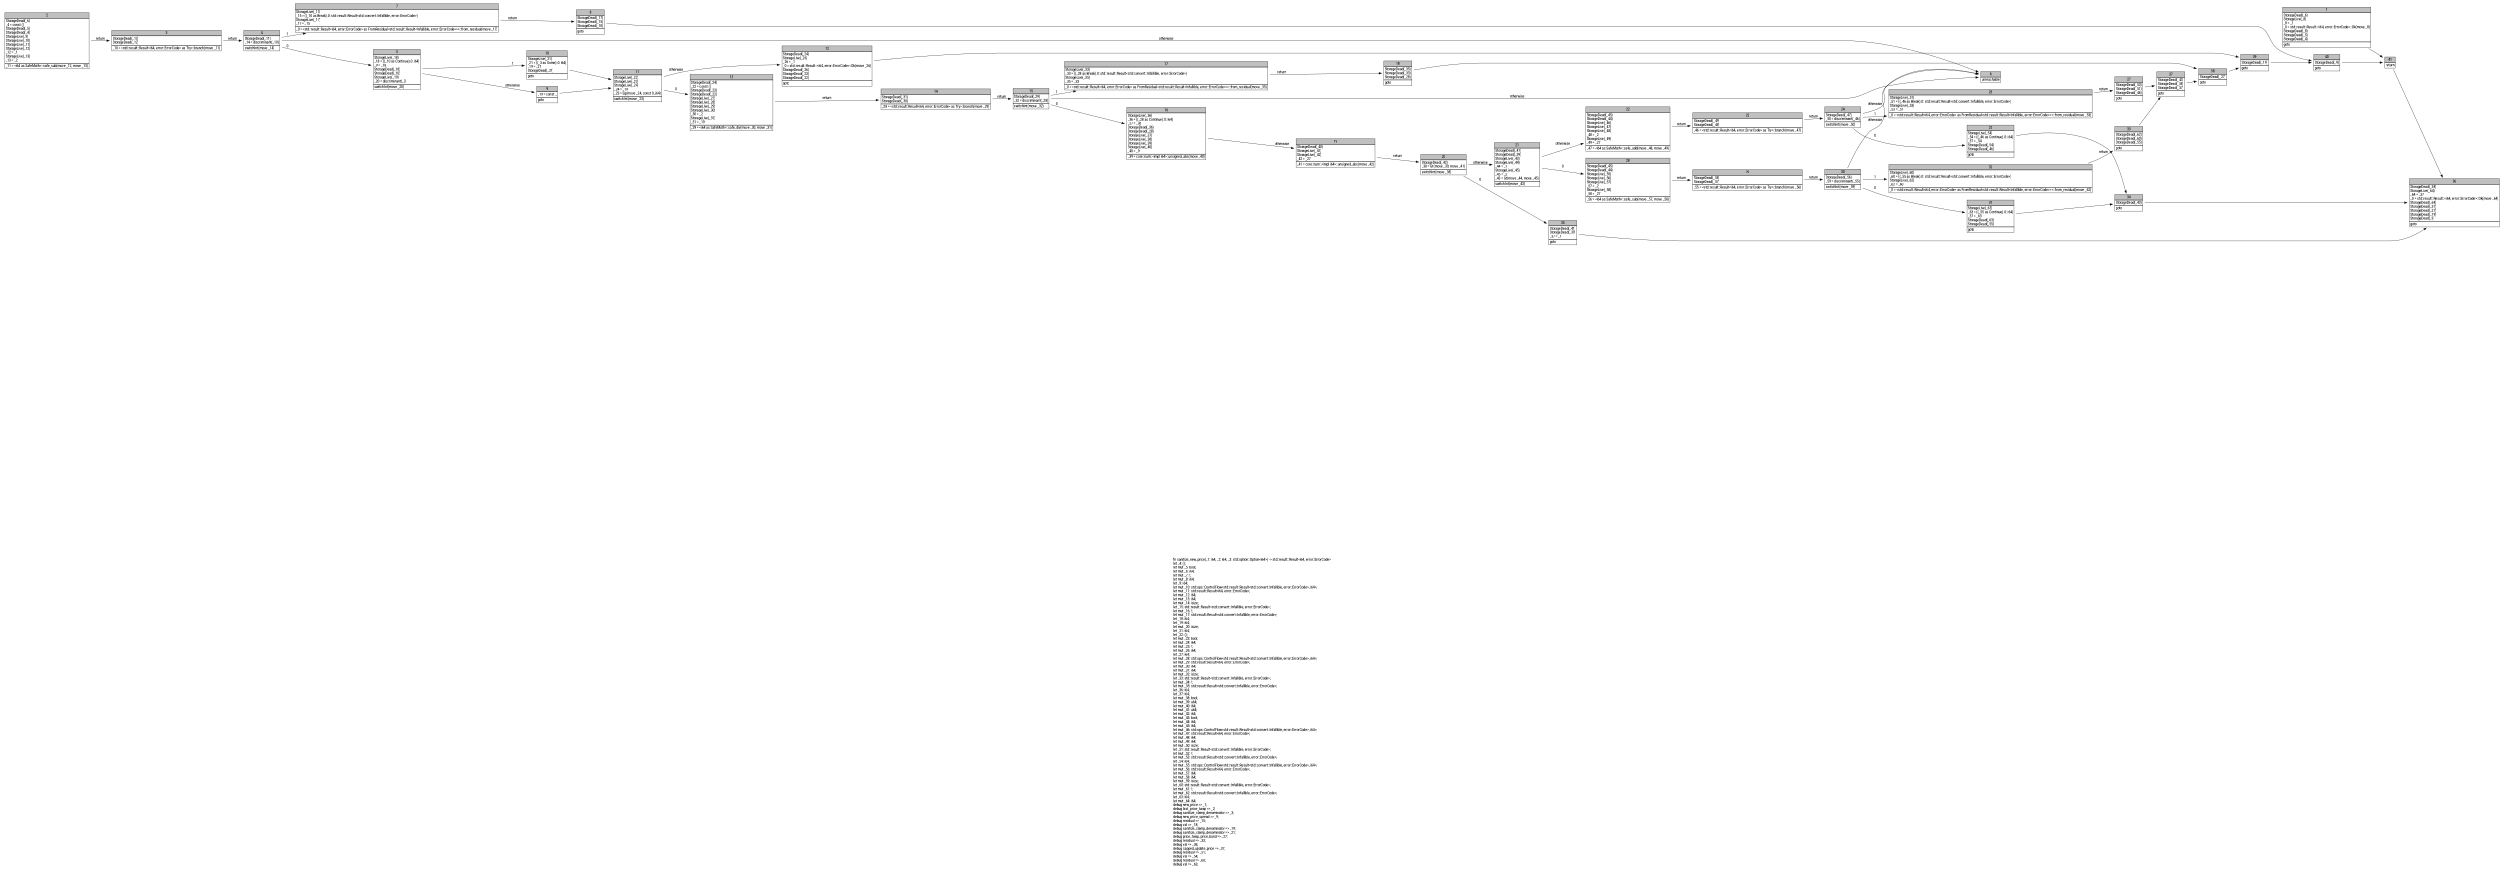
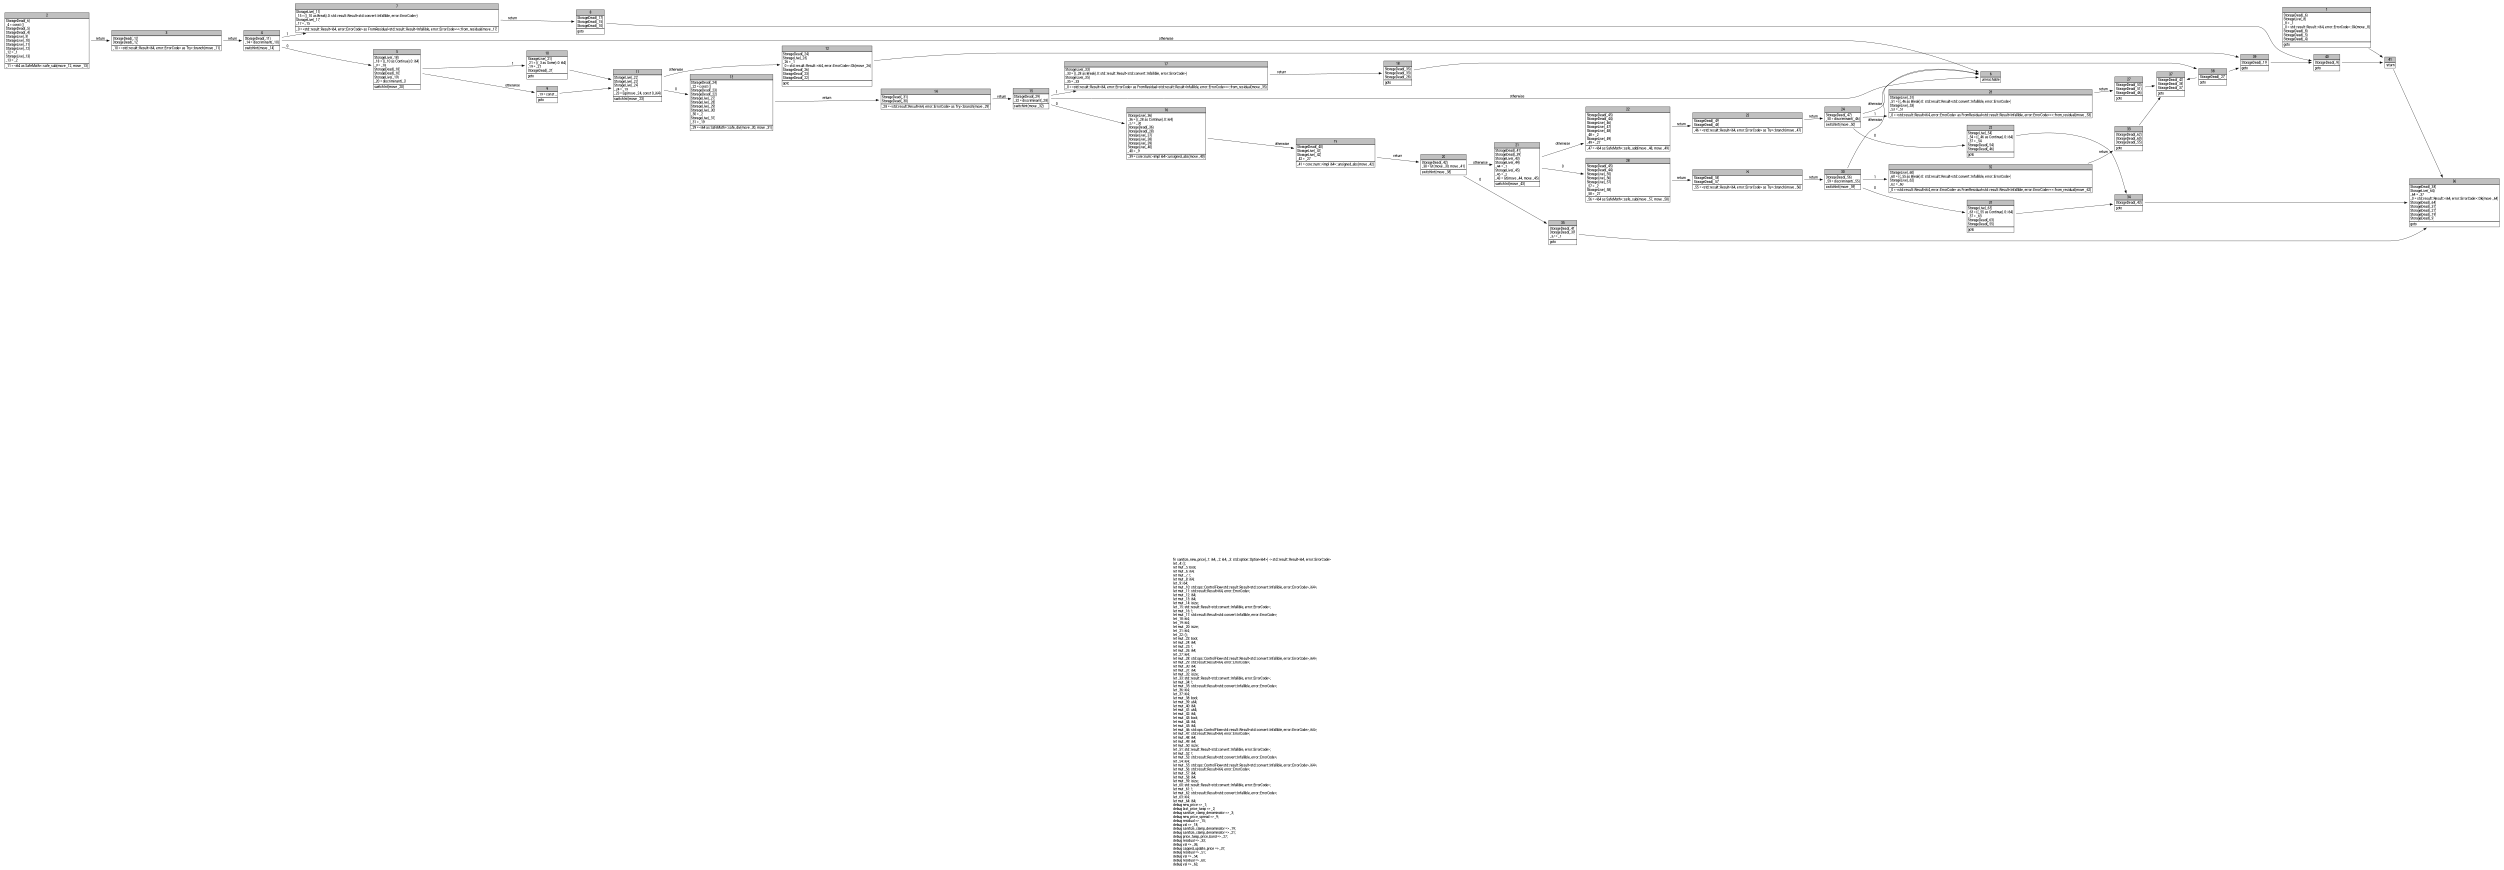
(2190, 82) -> (2193, 78)
